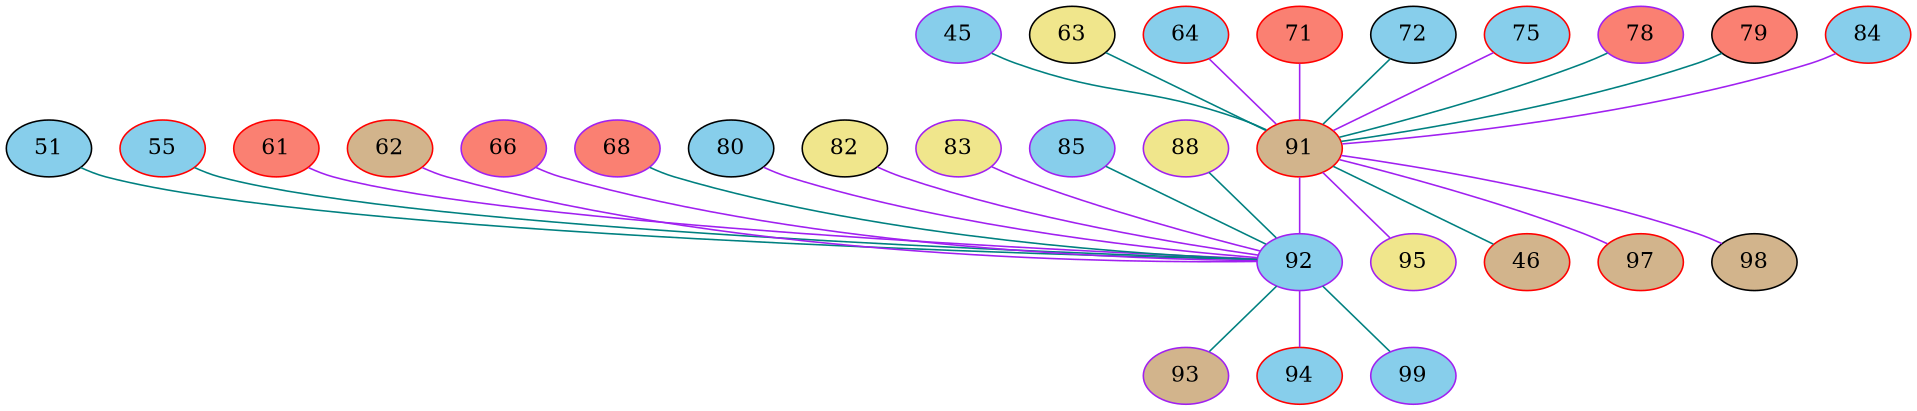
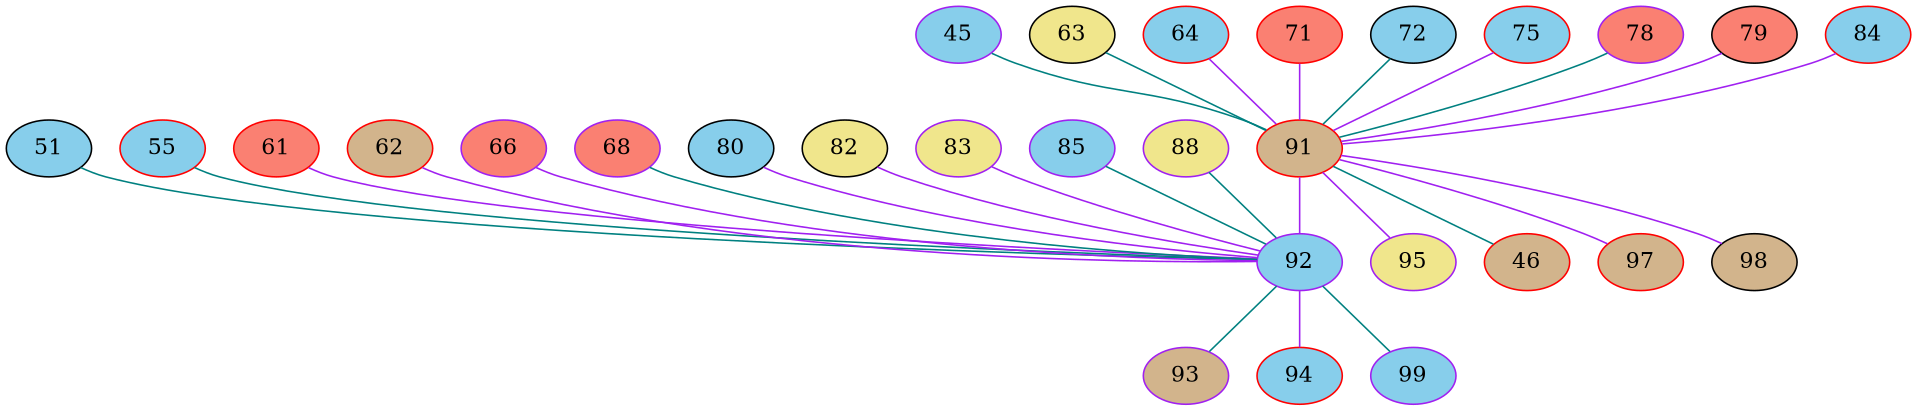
(1534, 107) -> (1534, 107)
